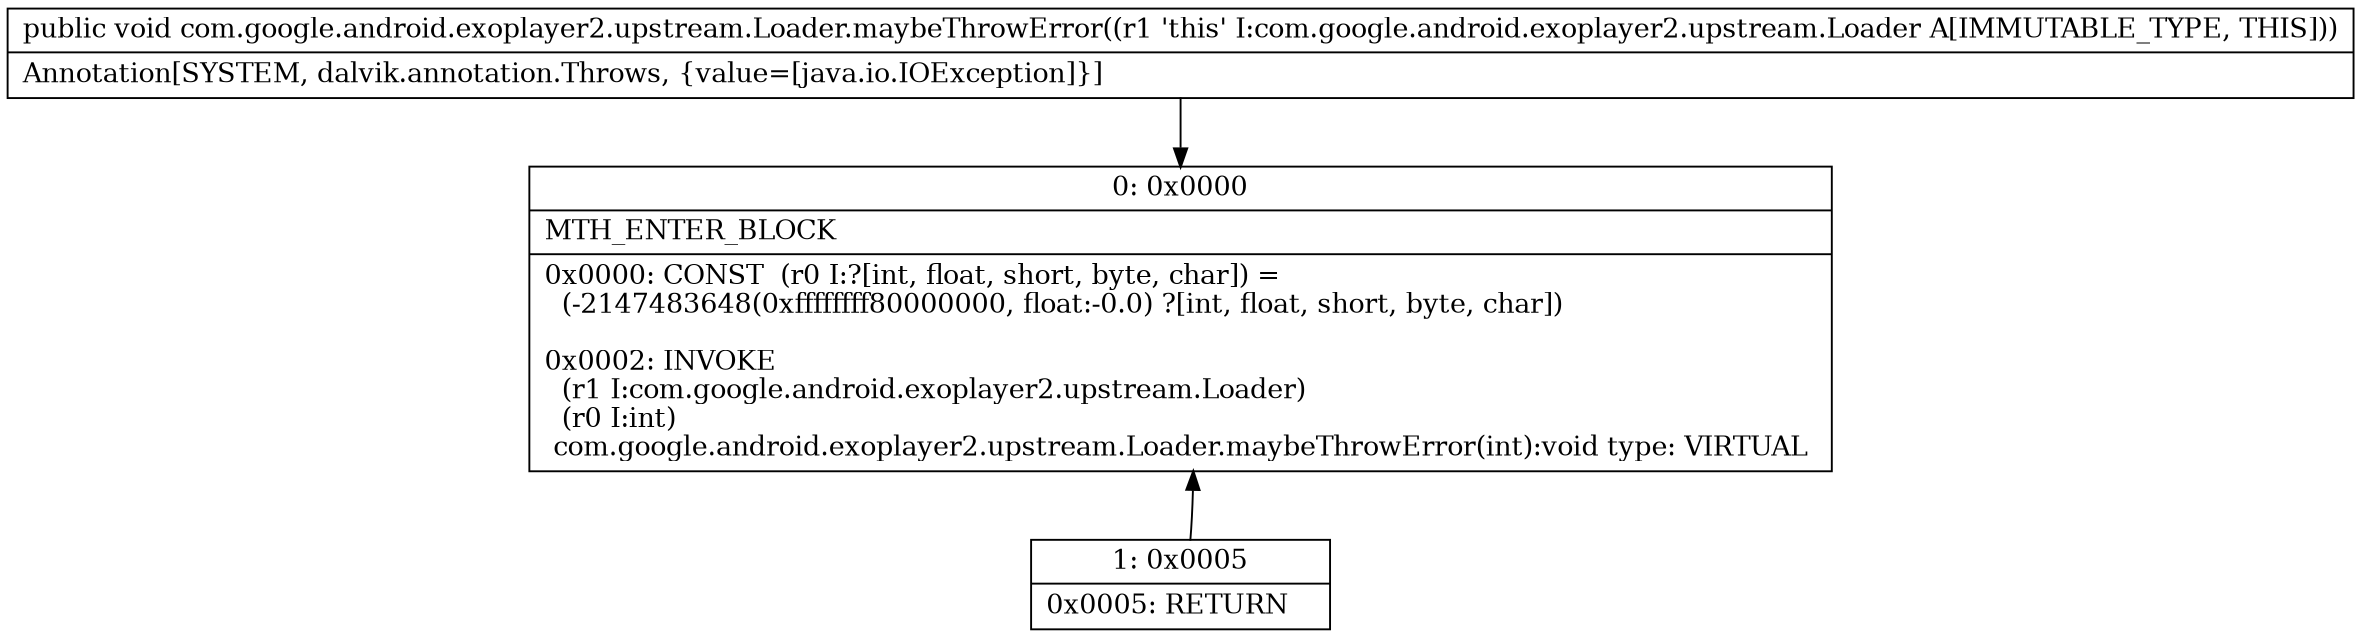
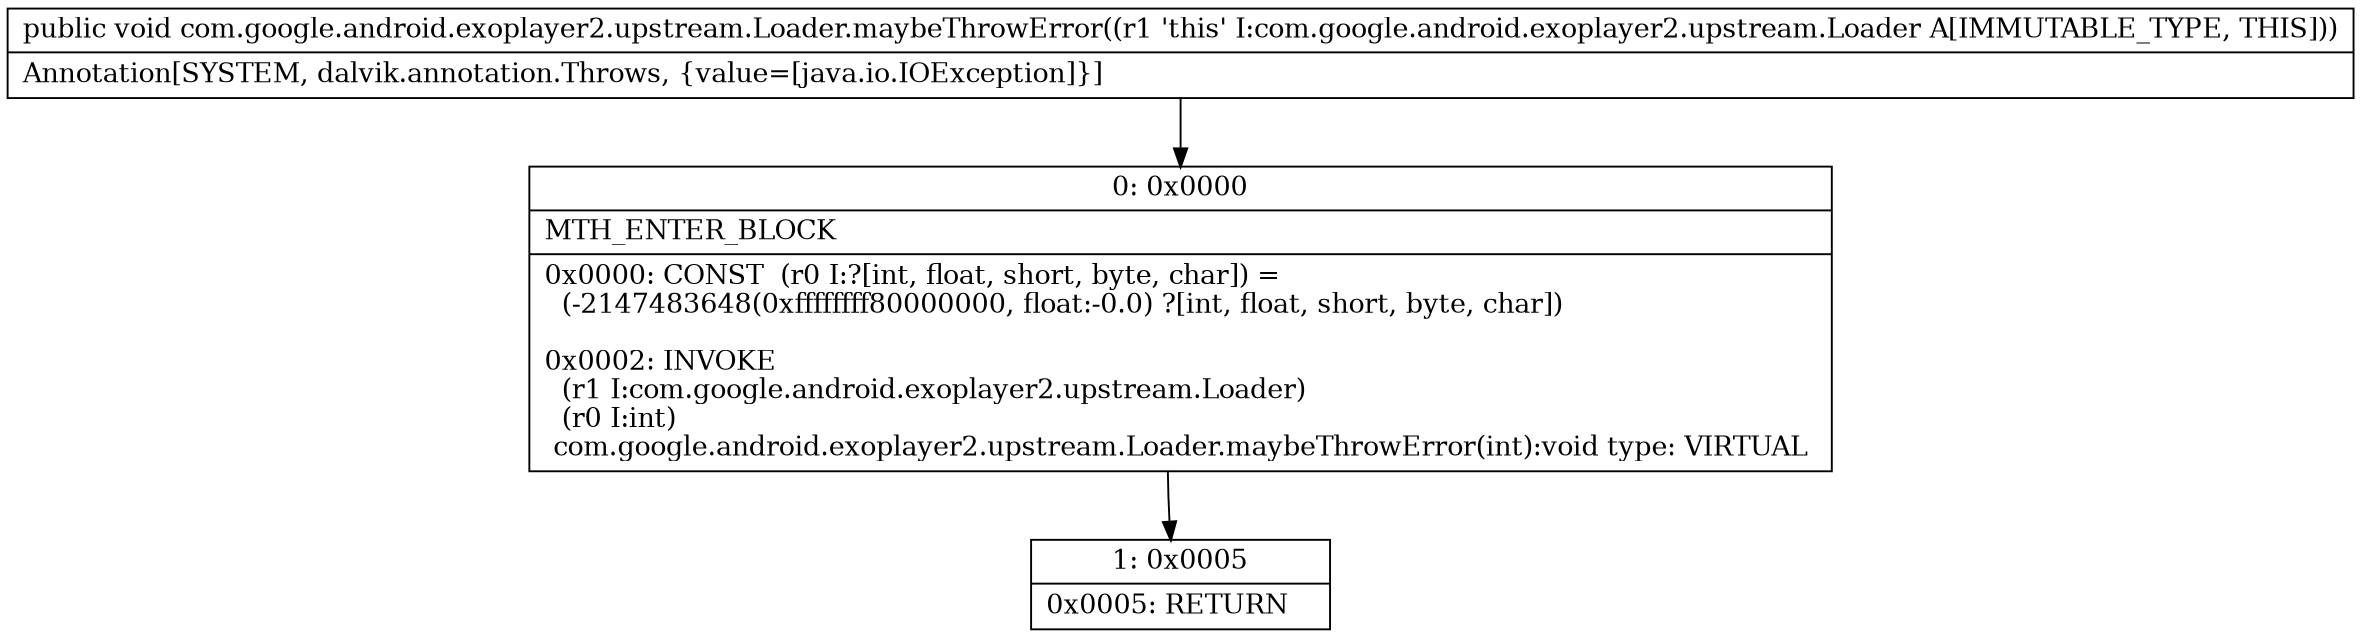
(1192, 516) -> (1168, 496)
